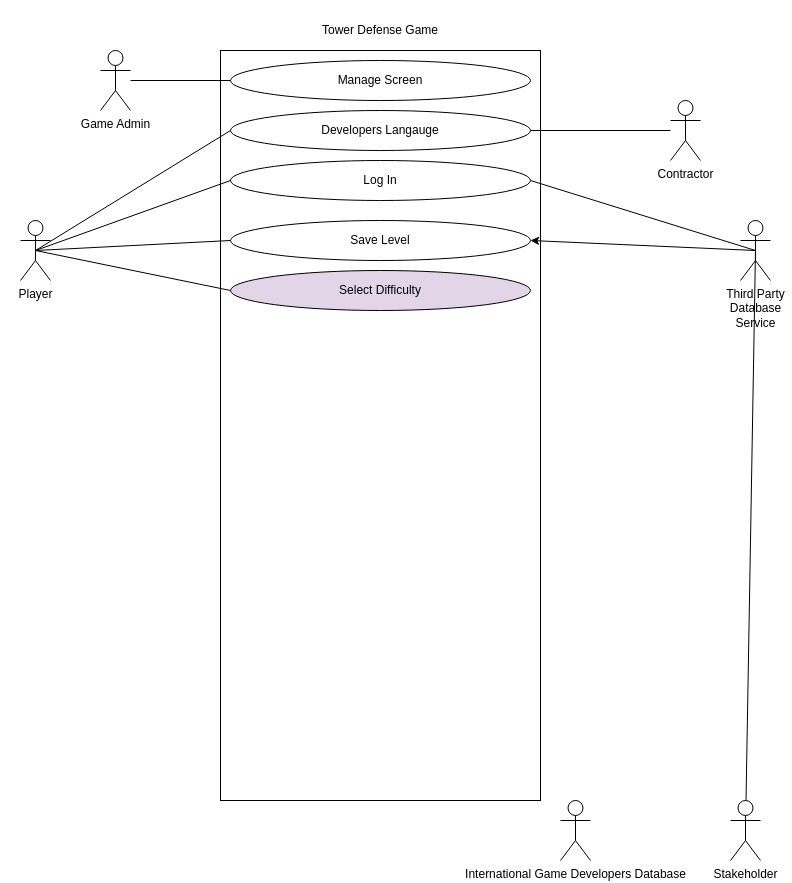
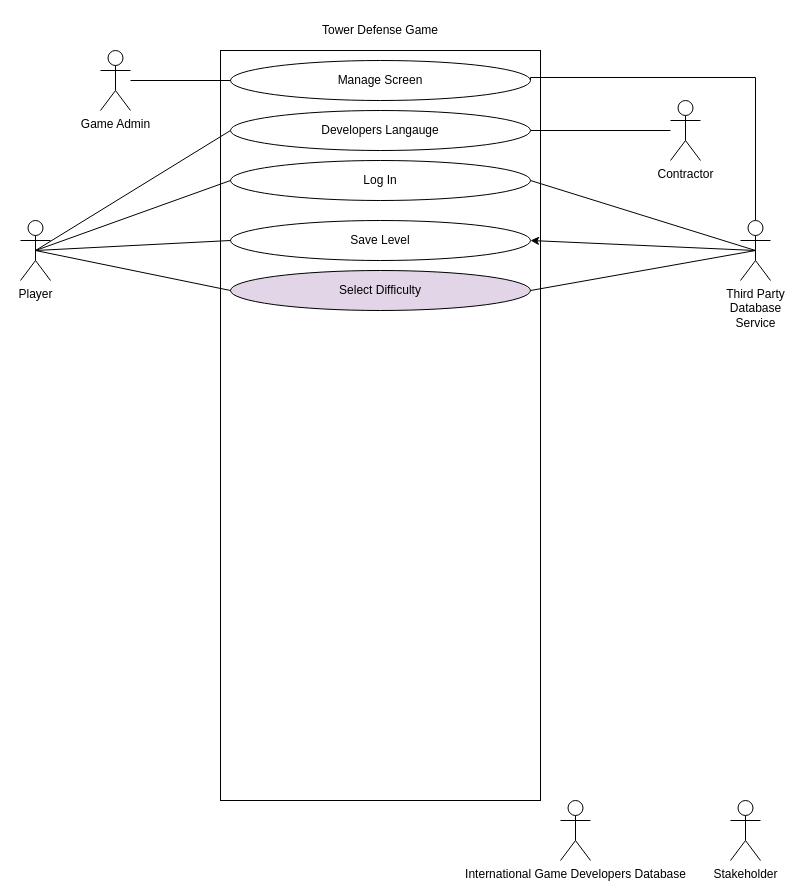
none -> (714, 78)
(751, 532) -> (642, 271)
